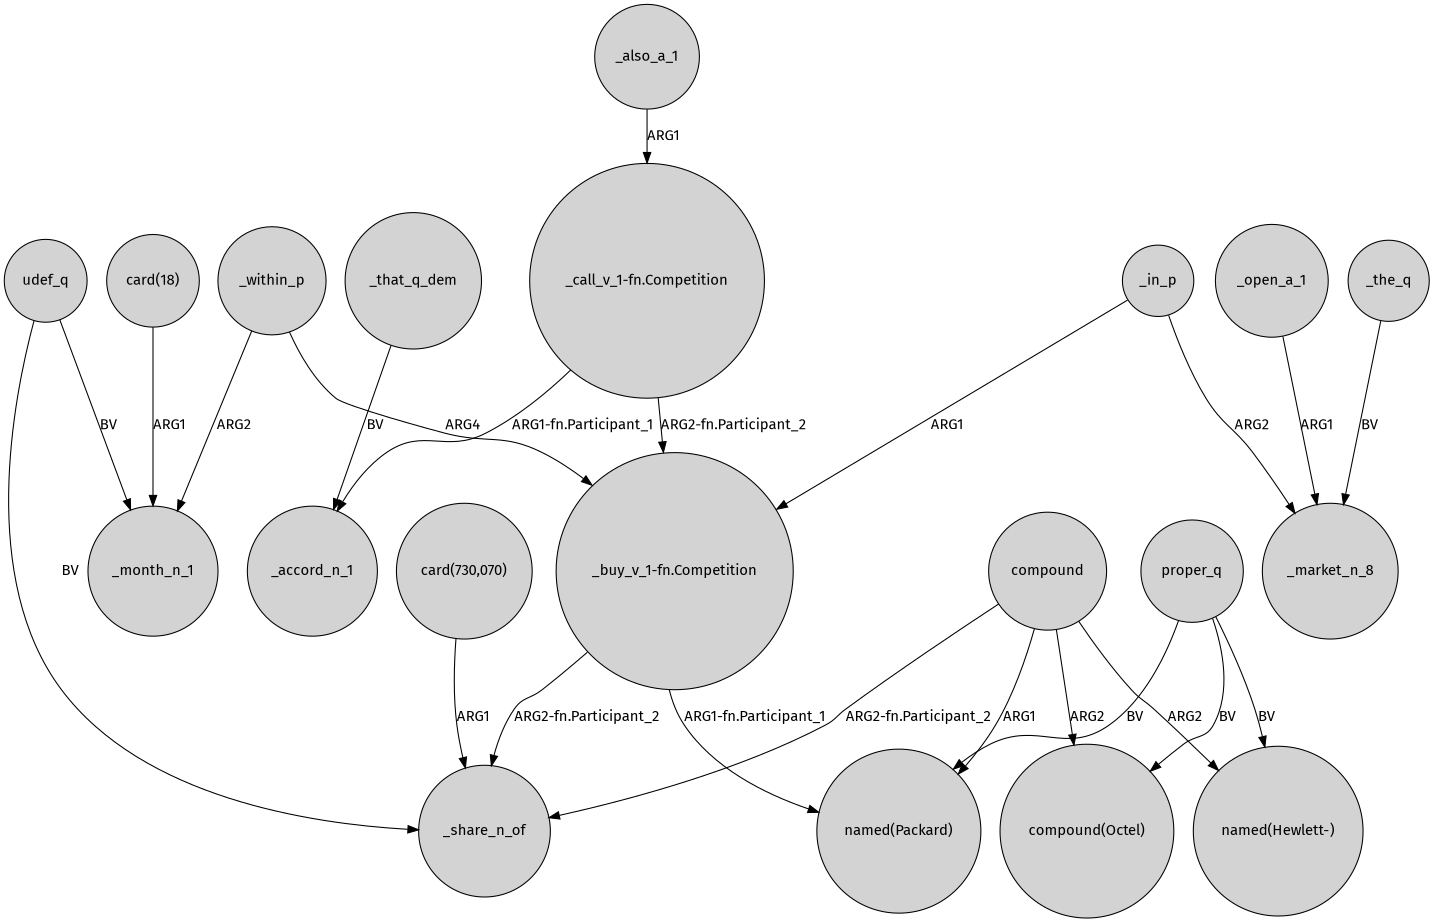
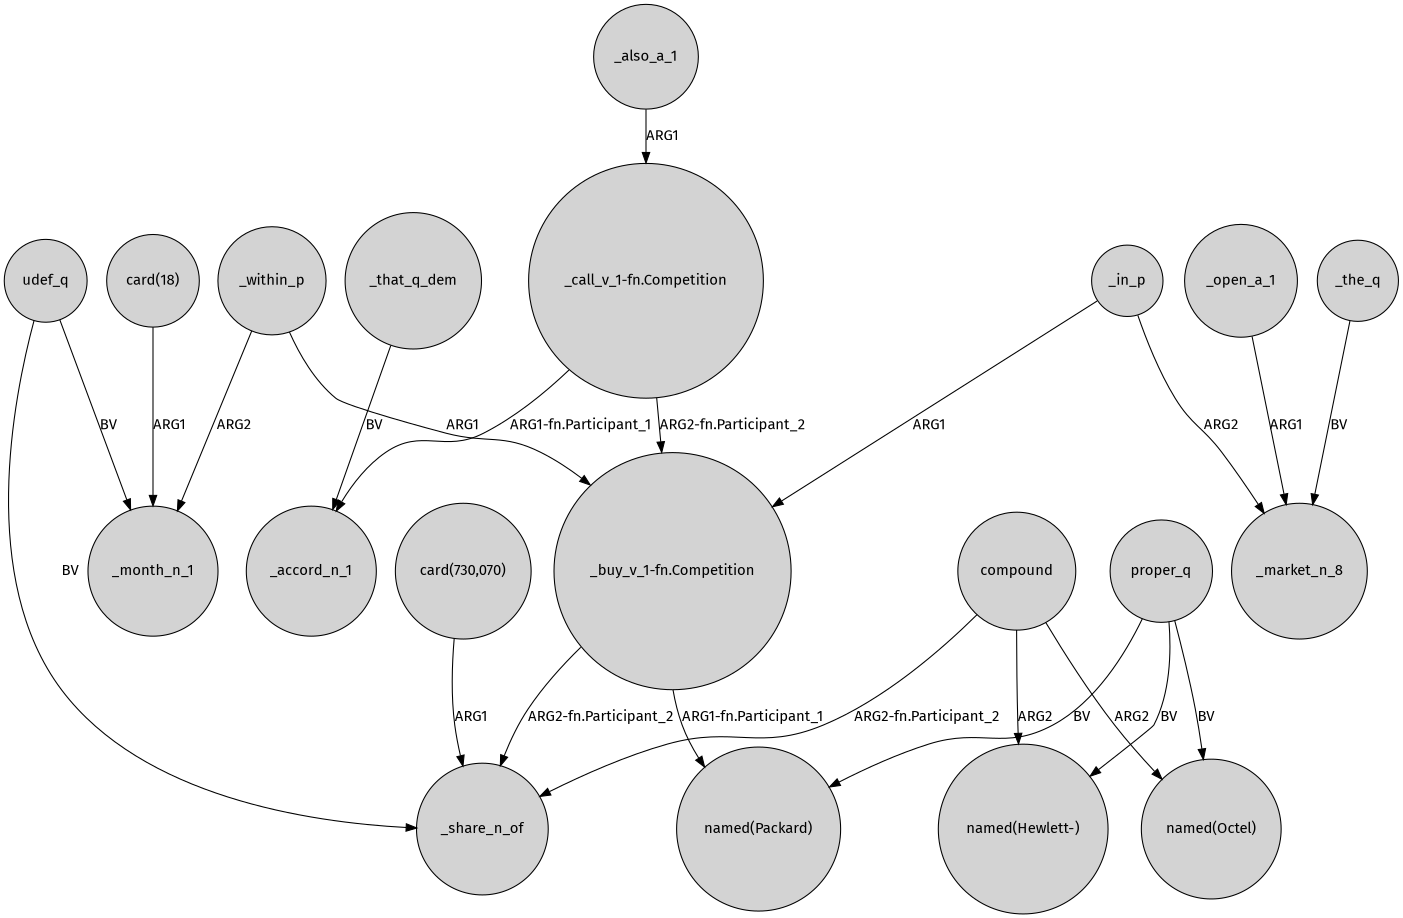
(463, 425) -> (463, 425)
(1008, 701) -> none
(1087, 831) -> (1211, 829)
